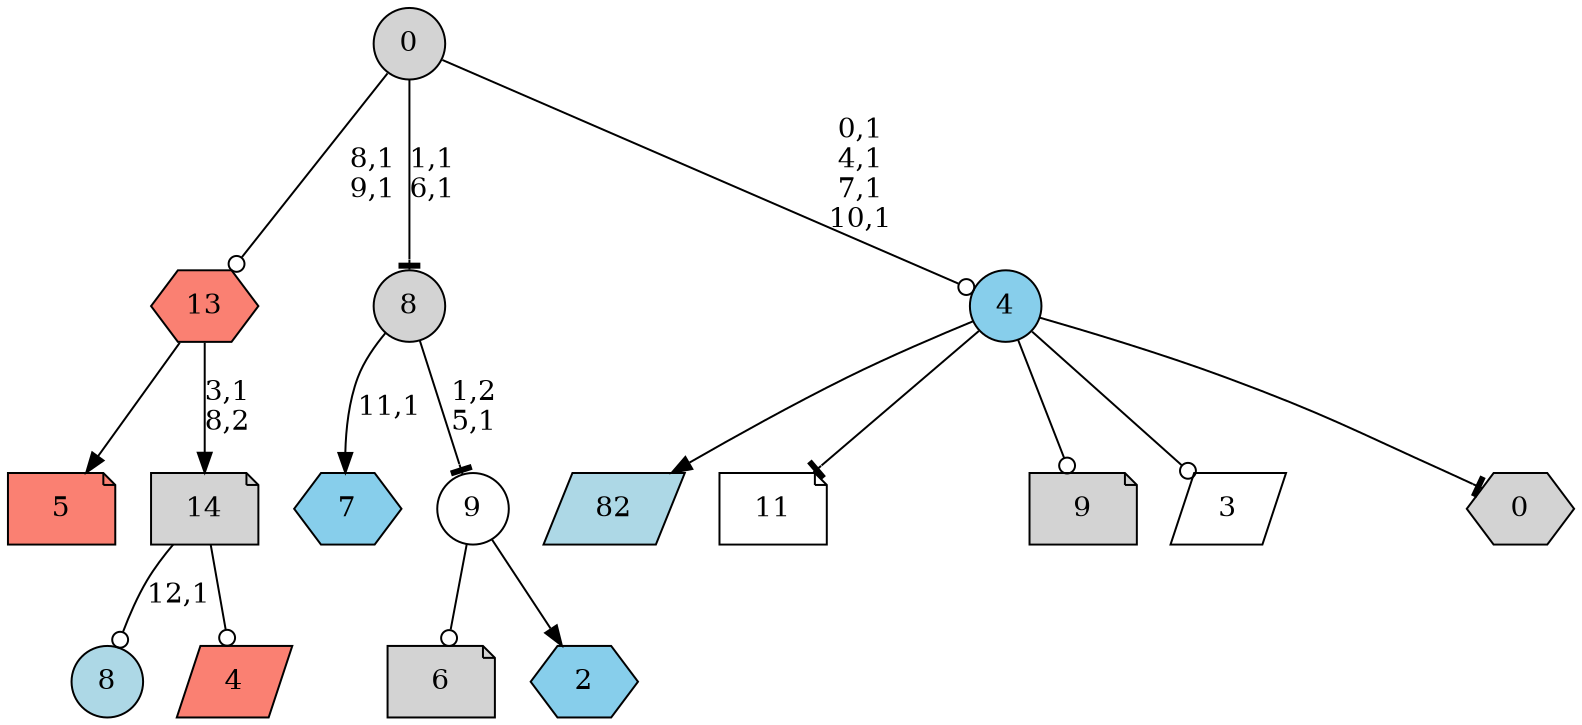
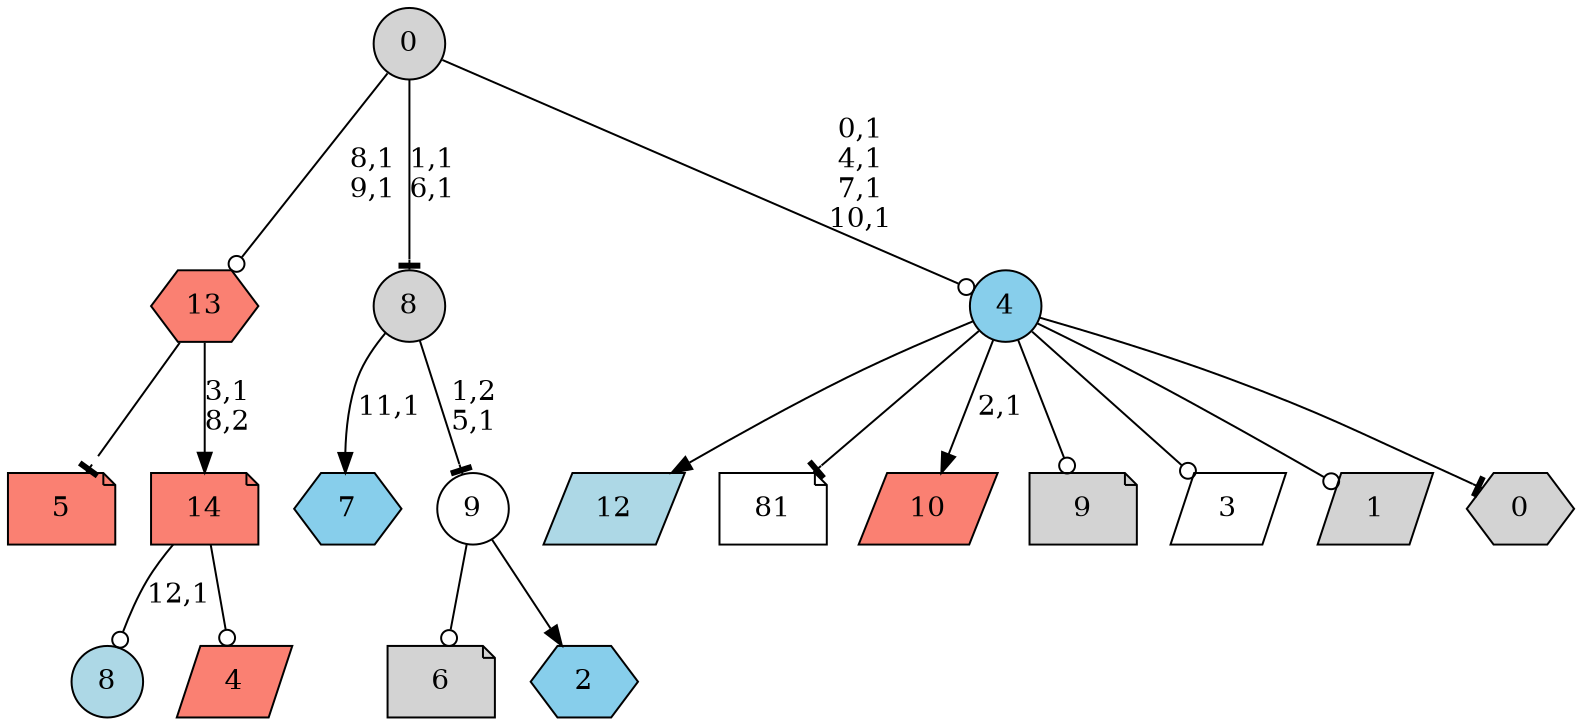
(139, 399) -> (139, 399)
(205, 509) -> (205, 509)
(614, 509) -> (614, 509)
(773, 509) -> (773, 509)
none -> (928, 509)
none -> (1375, 509)
